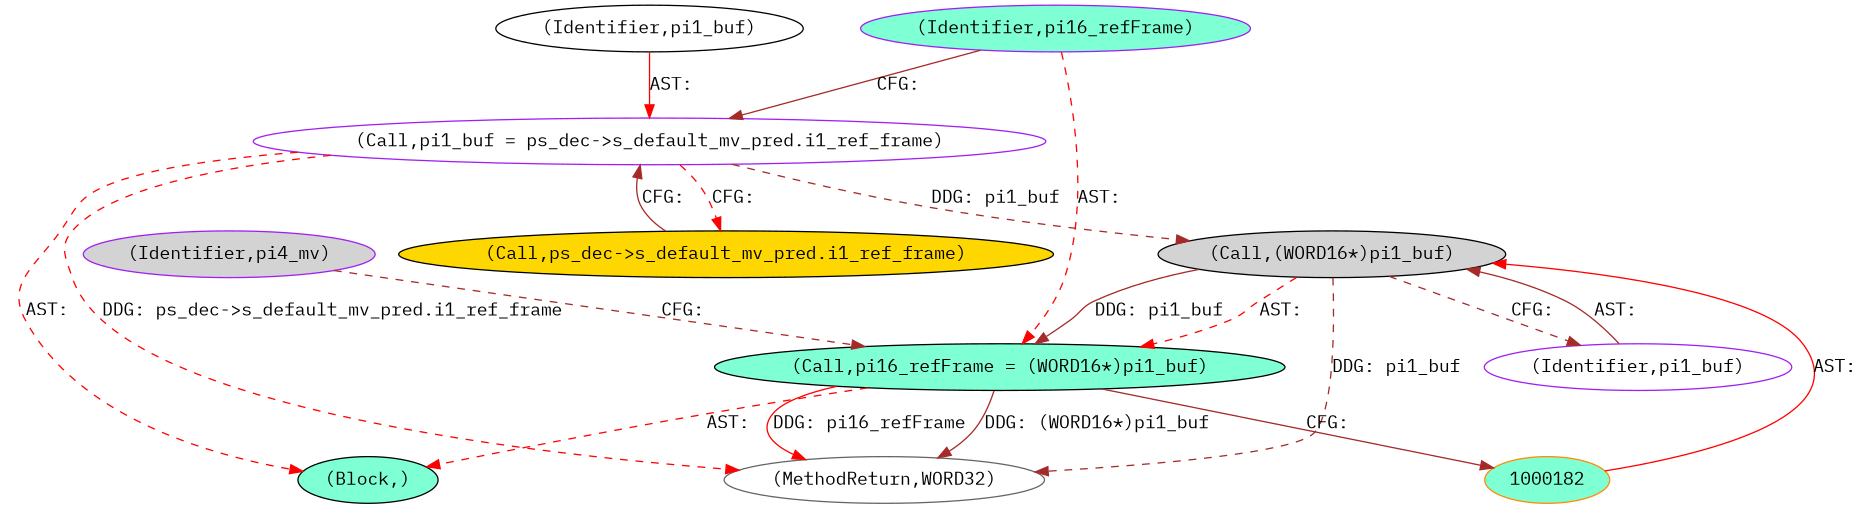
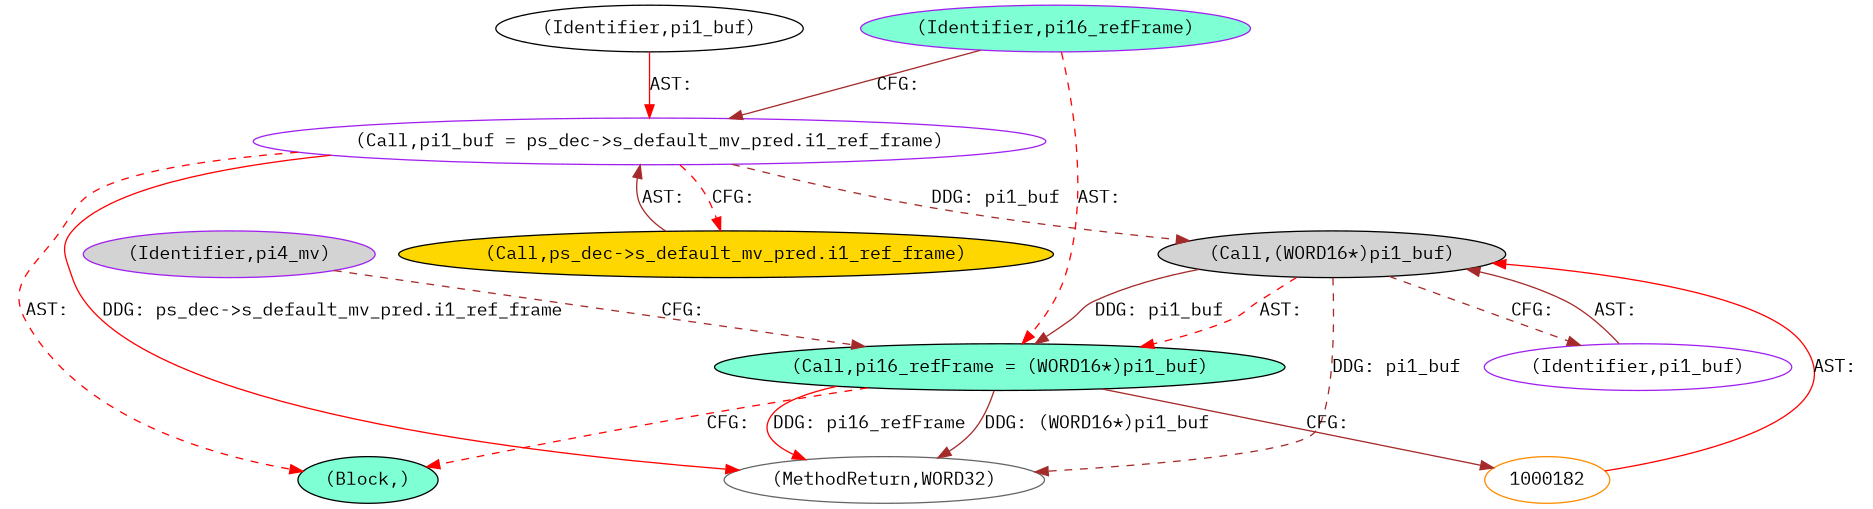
(669, 198) -> (669, 198)
(223, 382) -> (223, 382)
(734, 424) -> (734, 424)
(1547, 480) -> (1547, 480)
